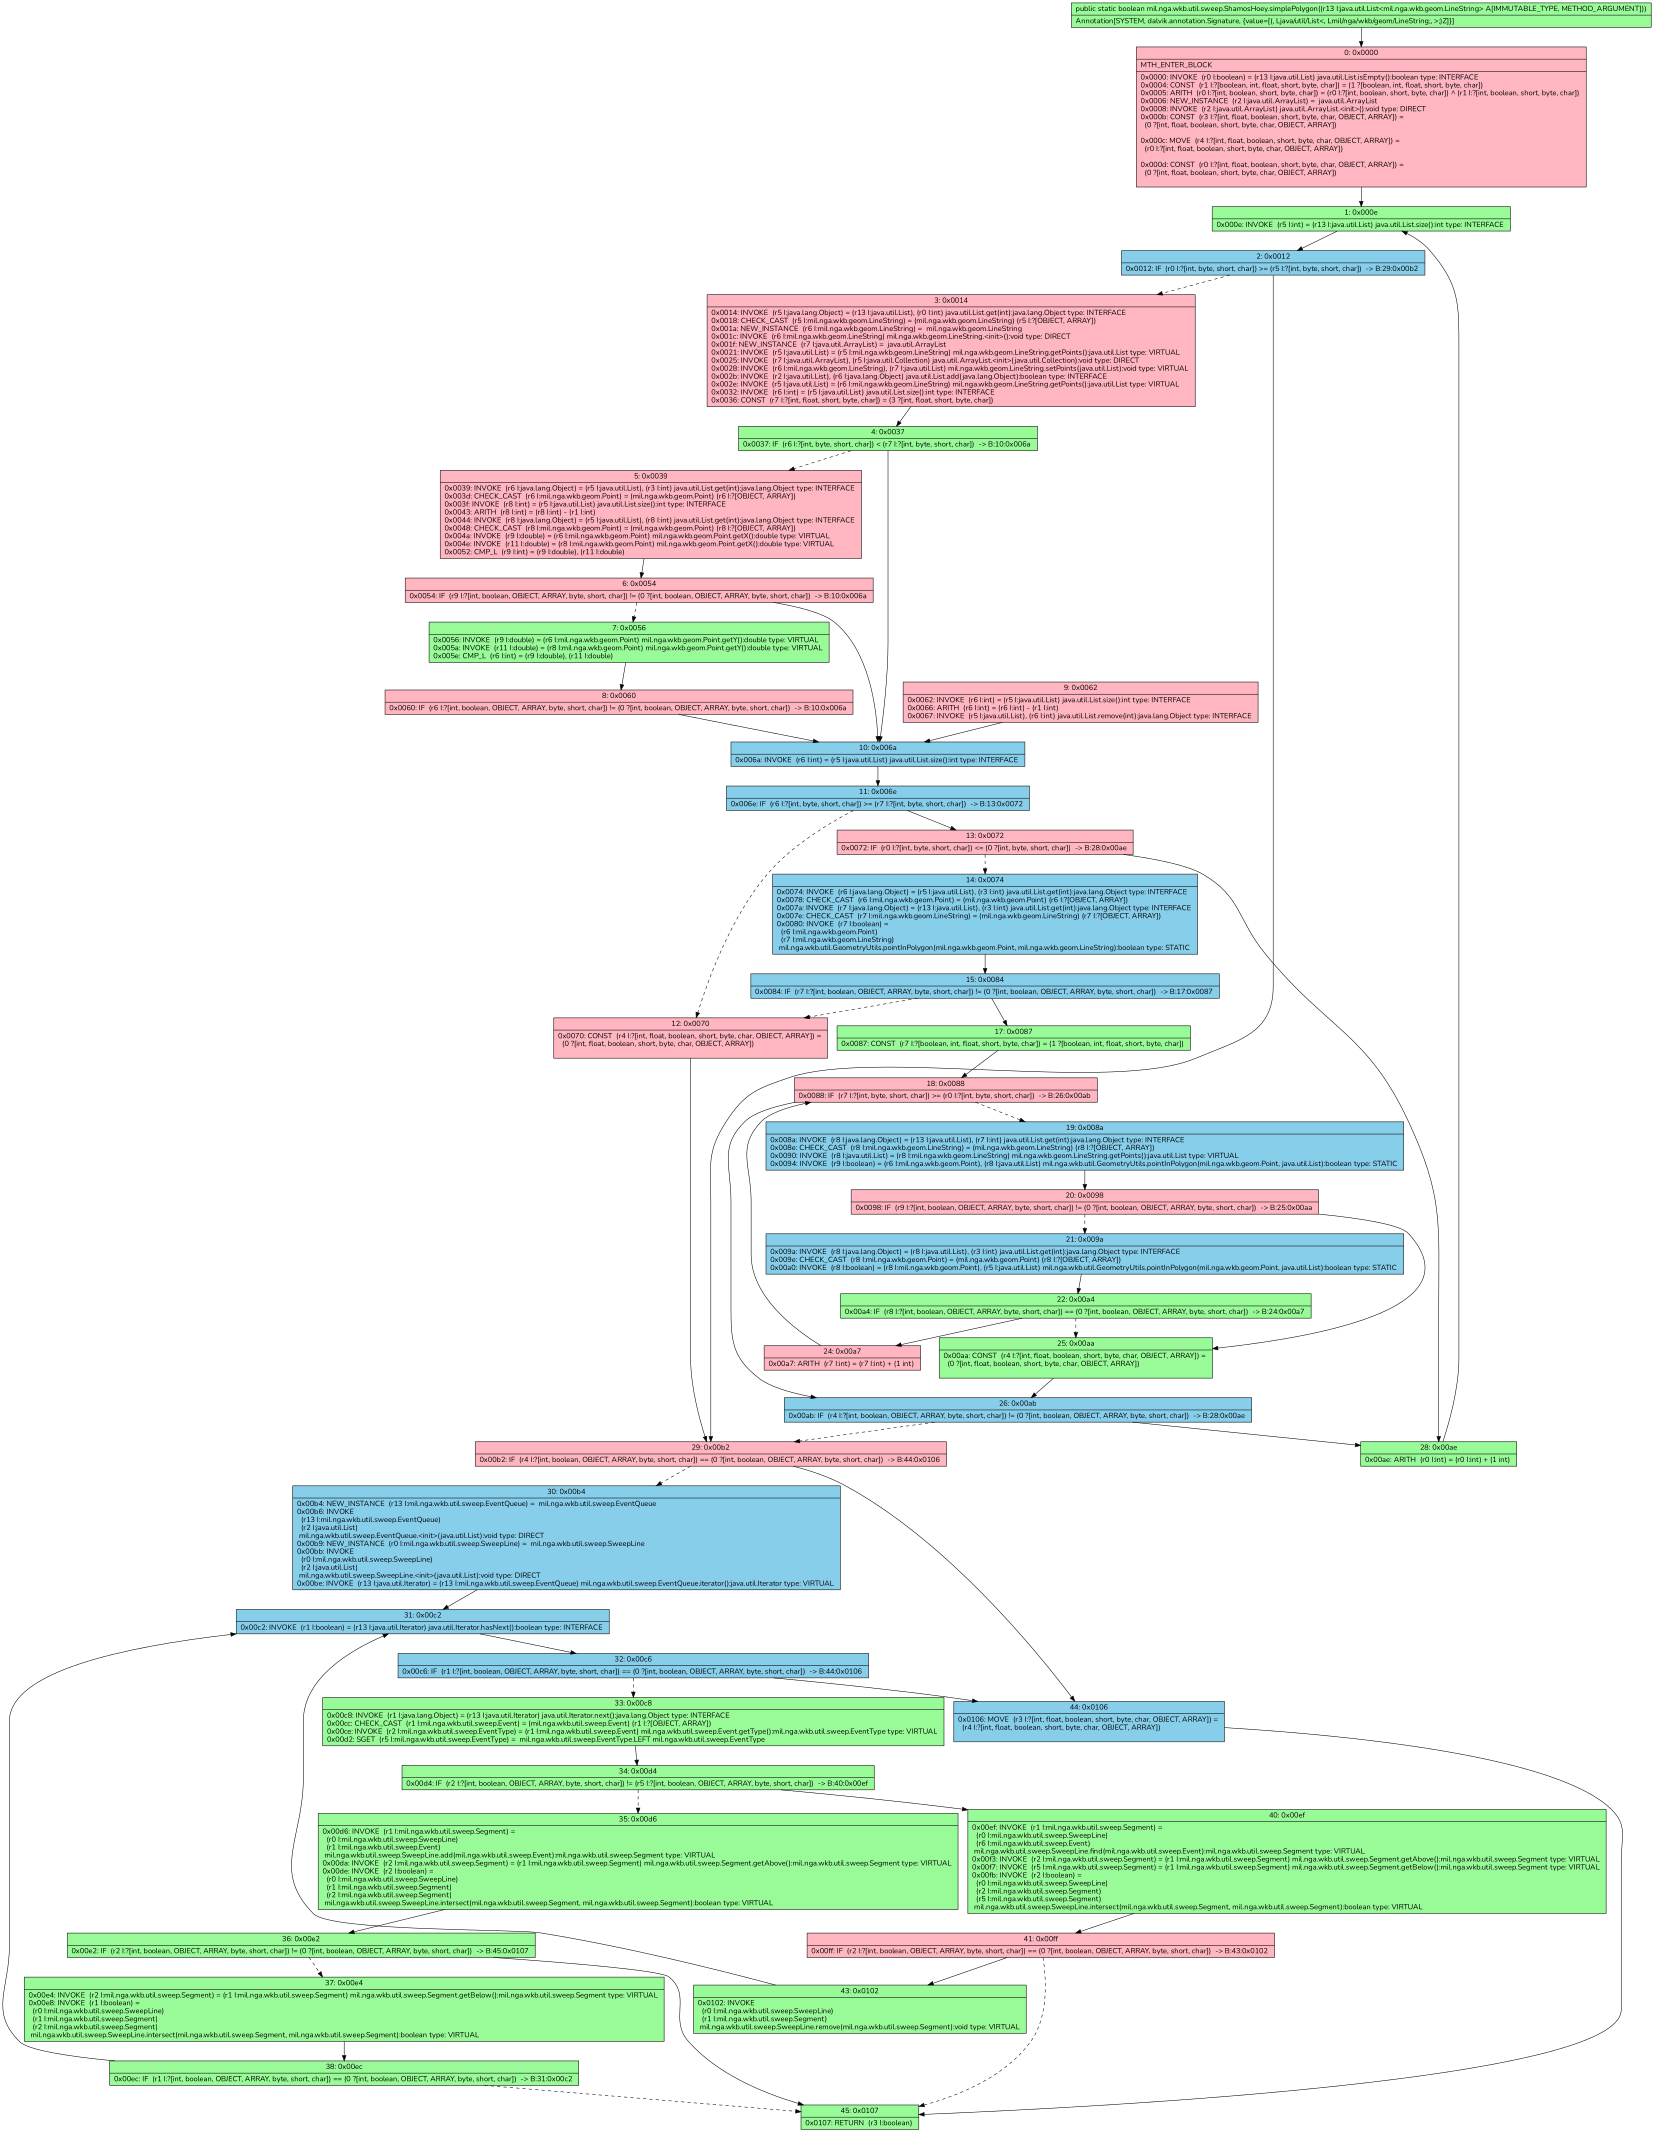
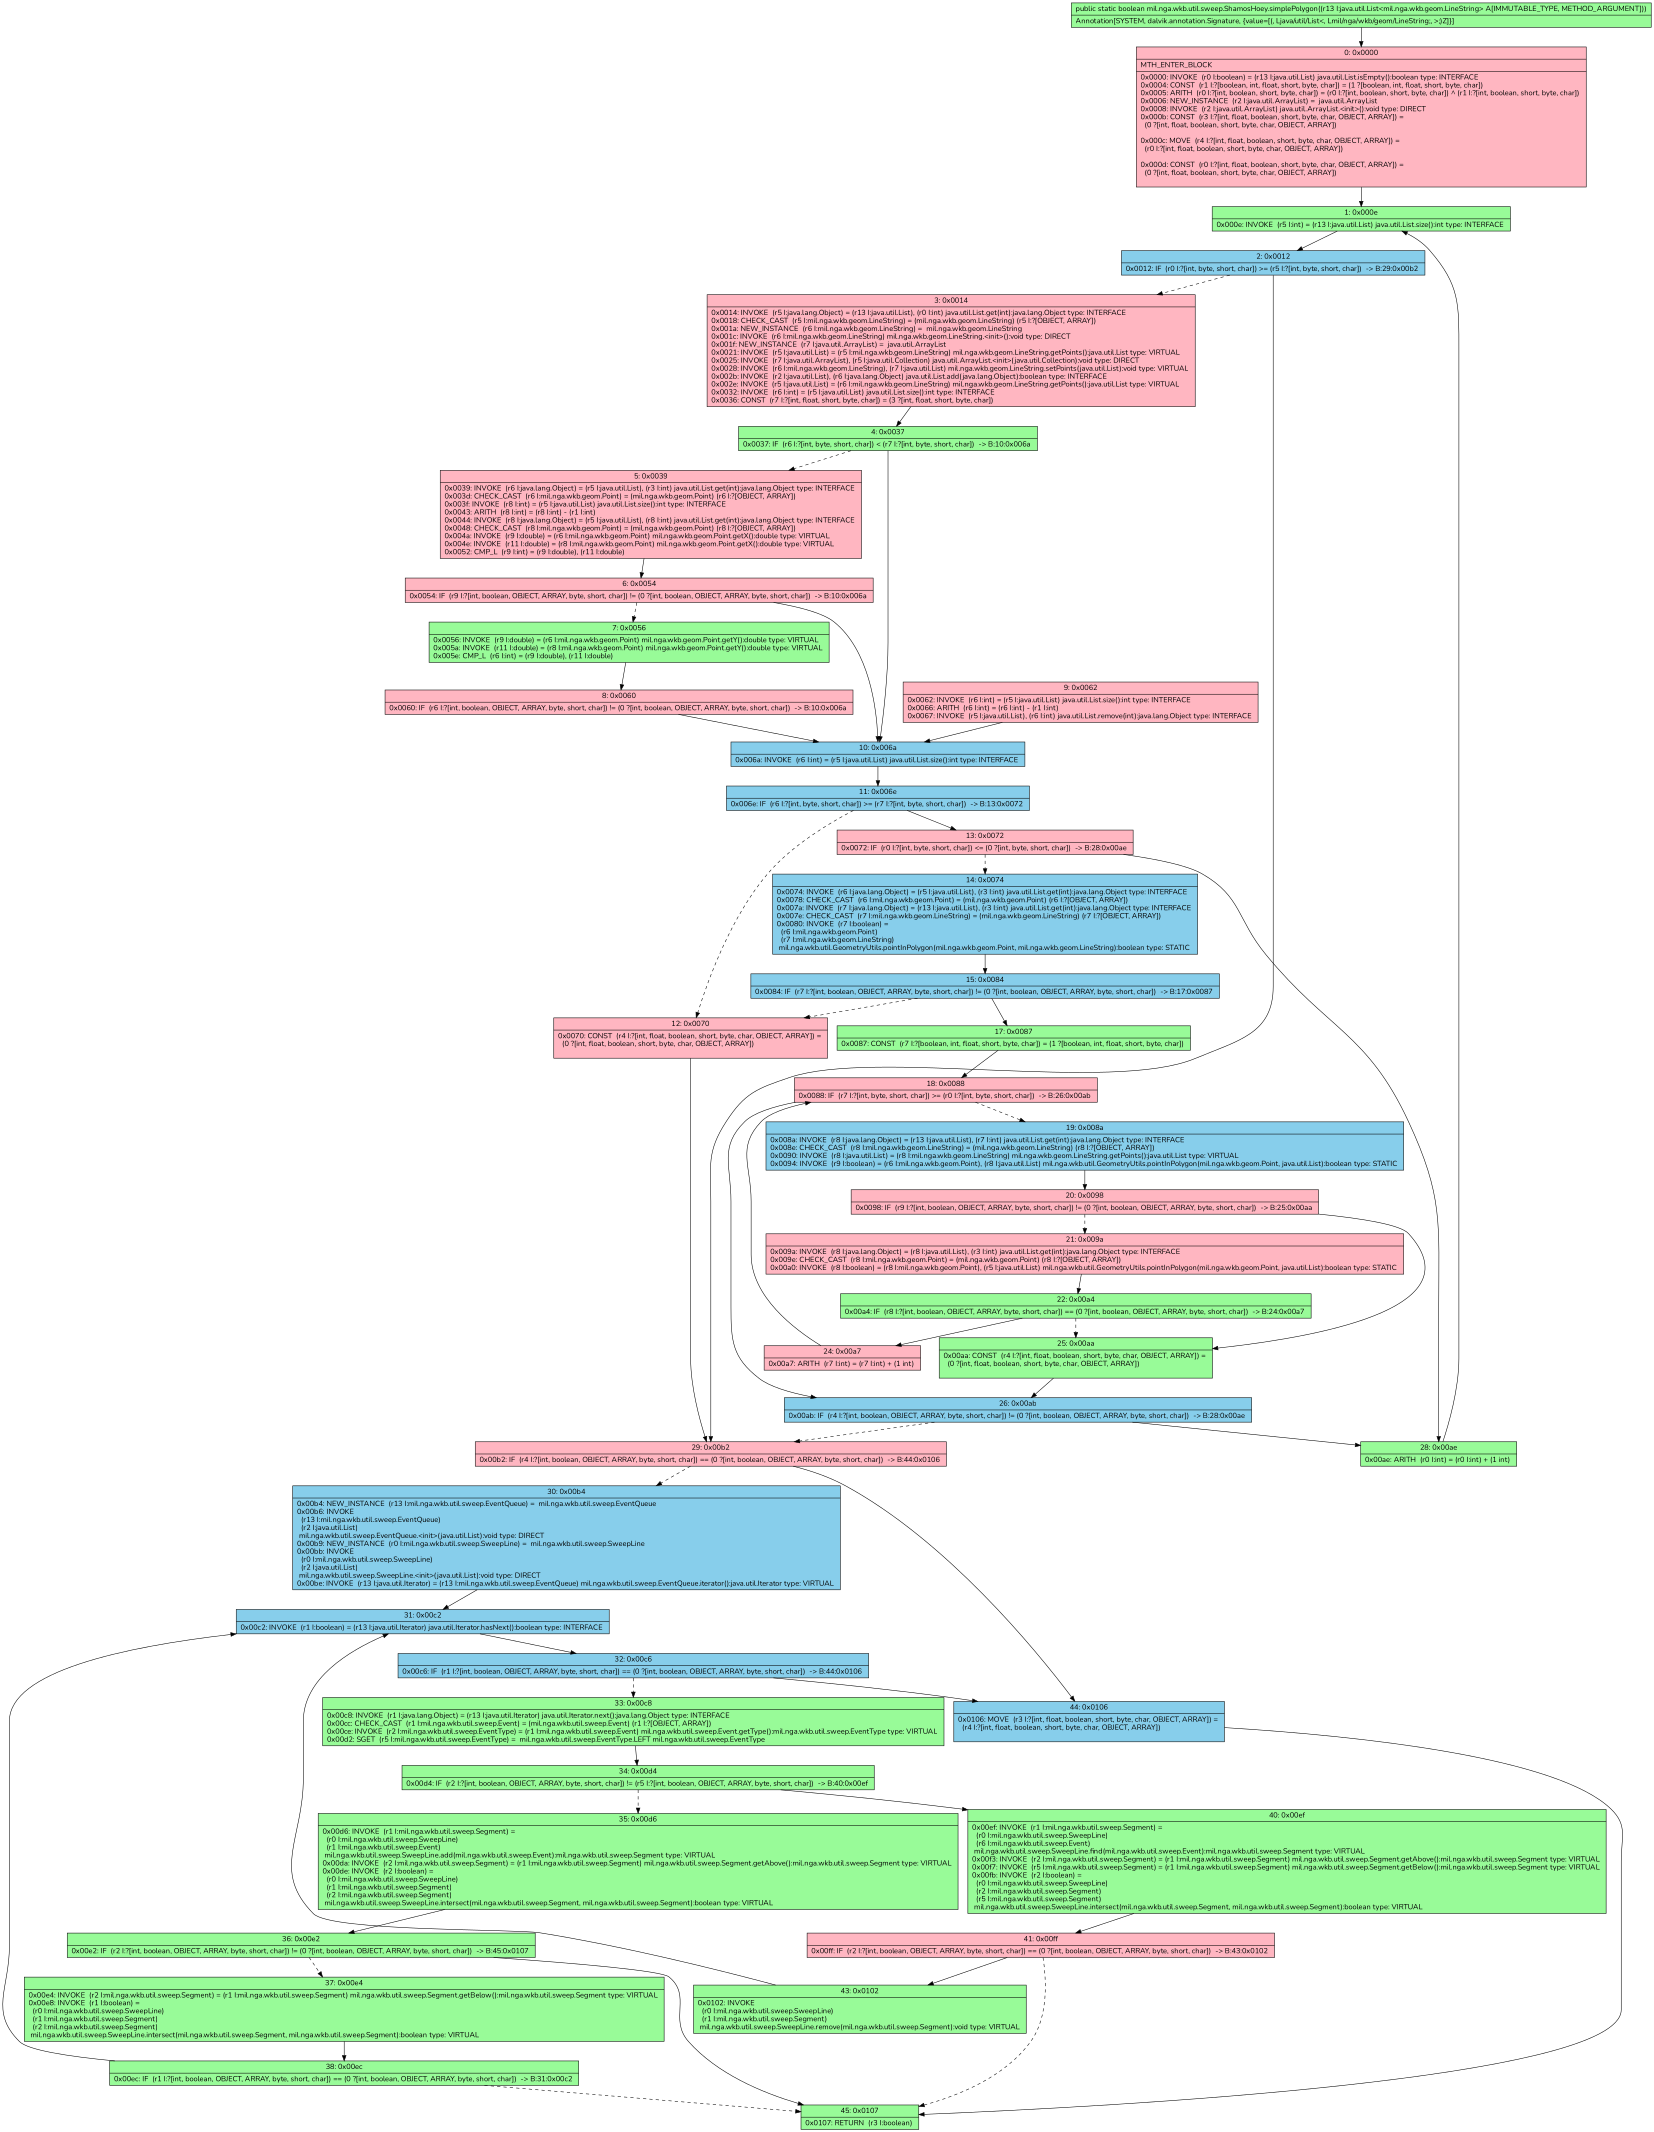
(1085, 1254) -> (1085, 1254)
